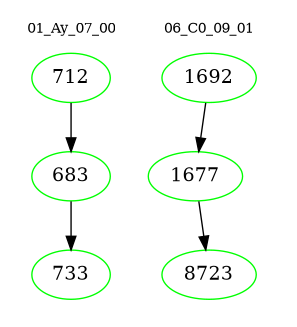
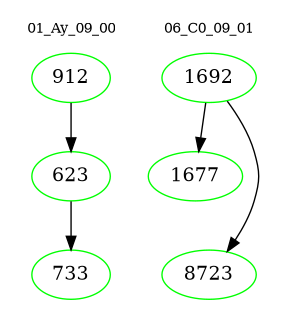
(72, 29) -> (72, 29)
(71, 78) -> (71, 78)
(71, 176) -> (71, 176)
(201, 219) -> (258, 169)
